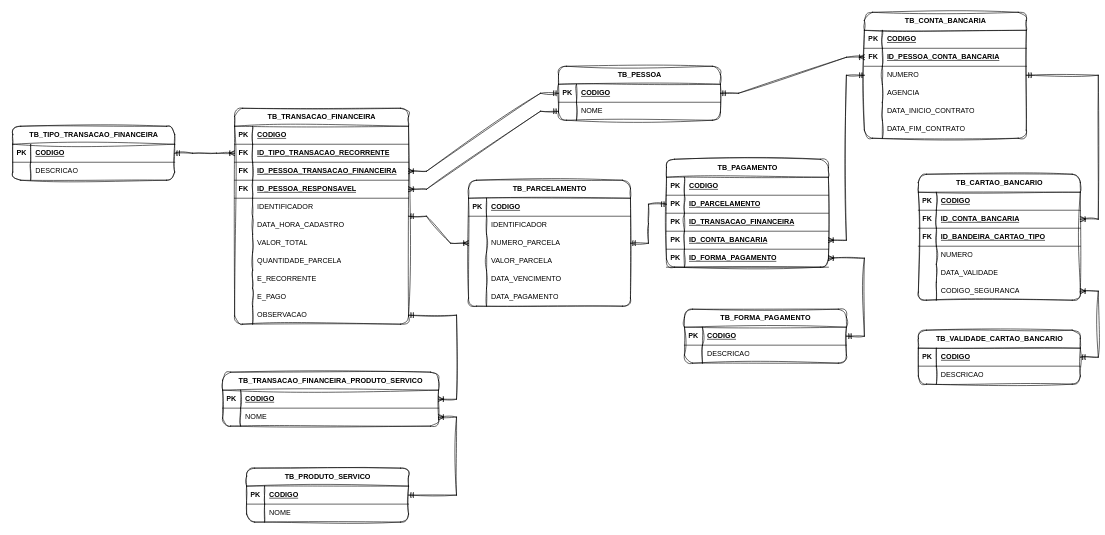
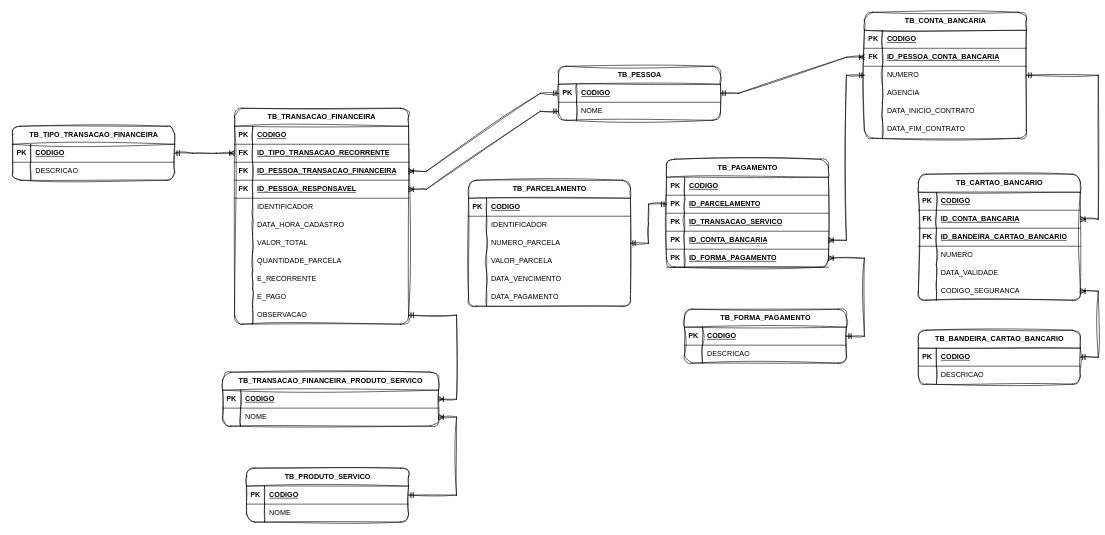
(735, 222) -> (729, 222)
(439, 231) -> none
(987, 237) -> (996, 237)
(1000, 339) -> (1000, 339)
